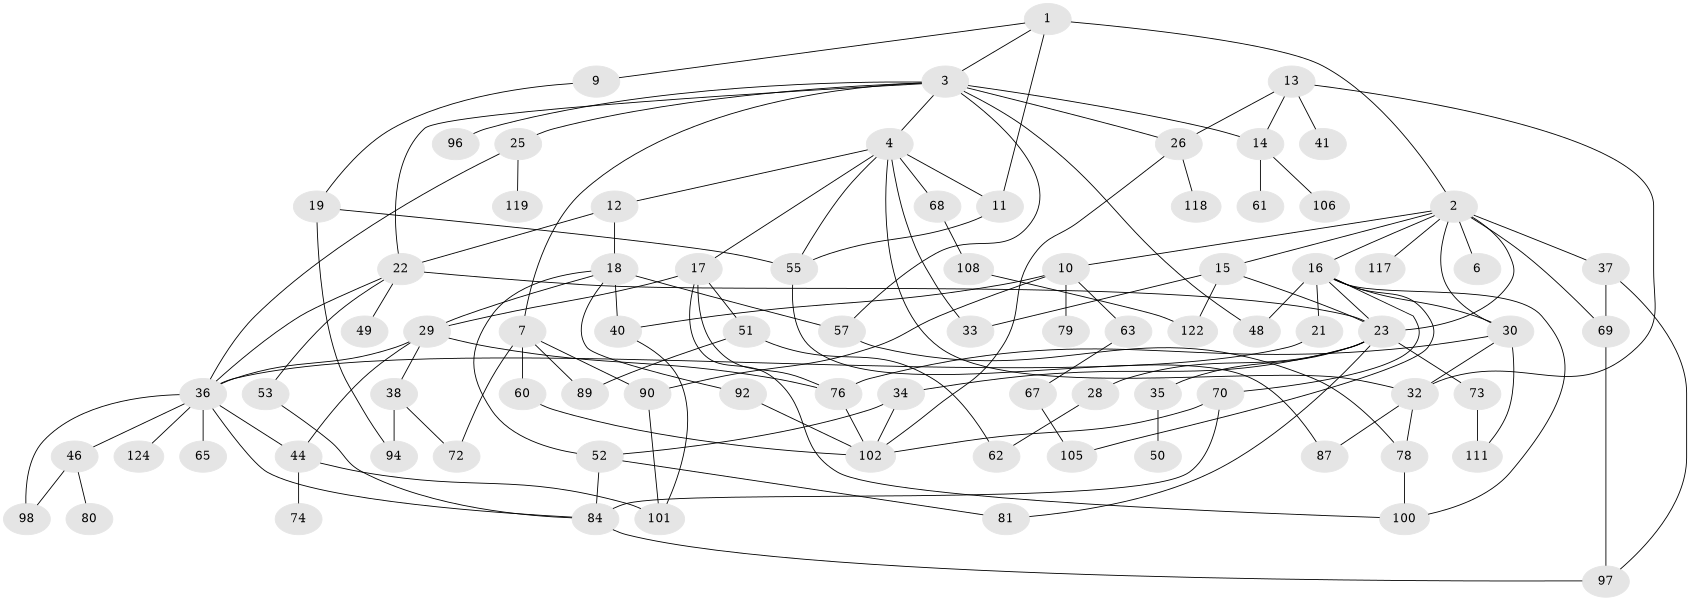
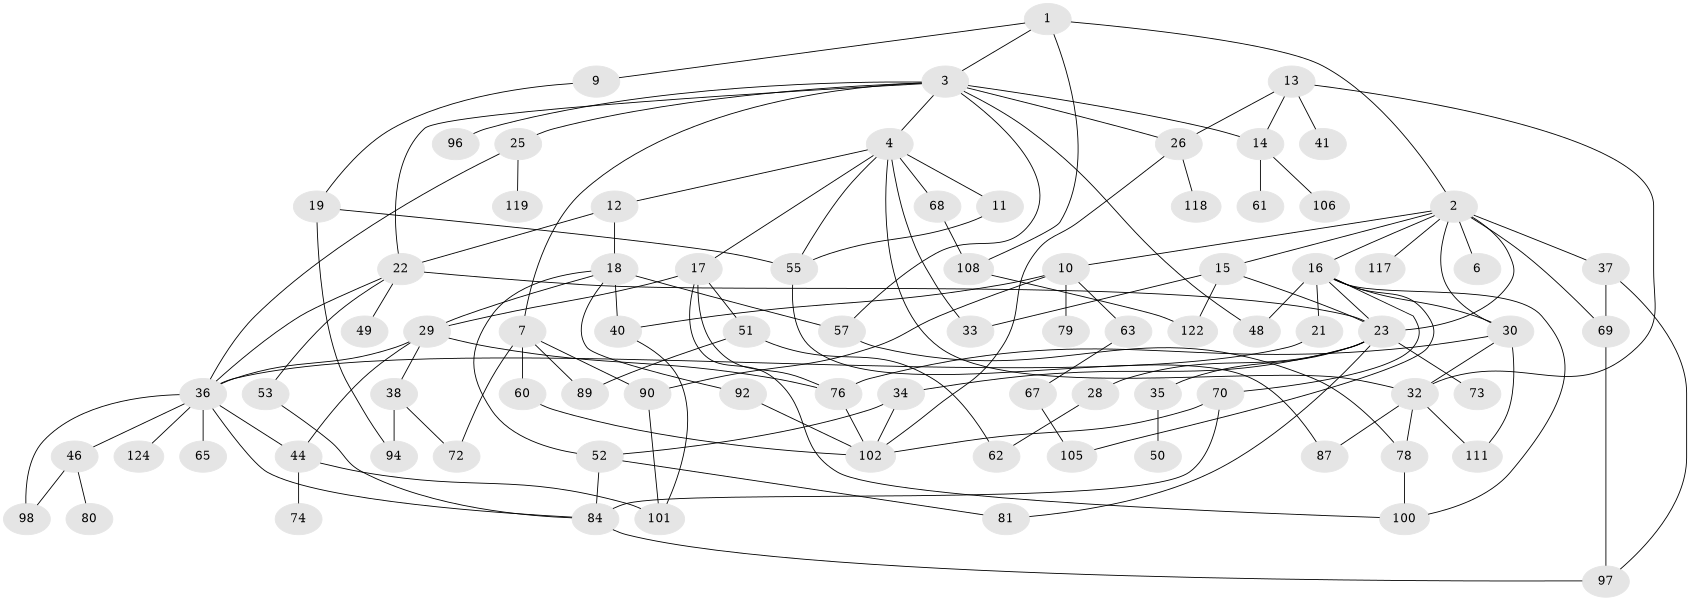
(1024, 113) -> (1077, 162)
(1477, 425) -> (1446, 425)
